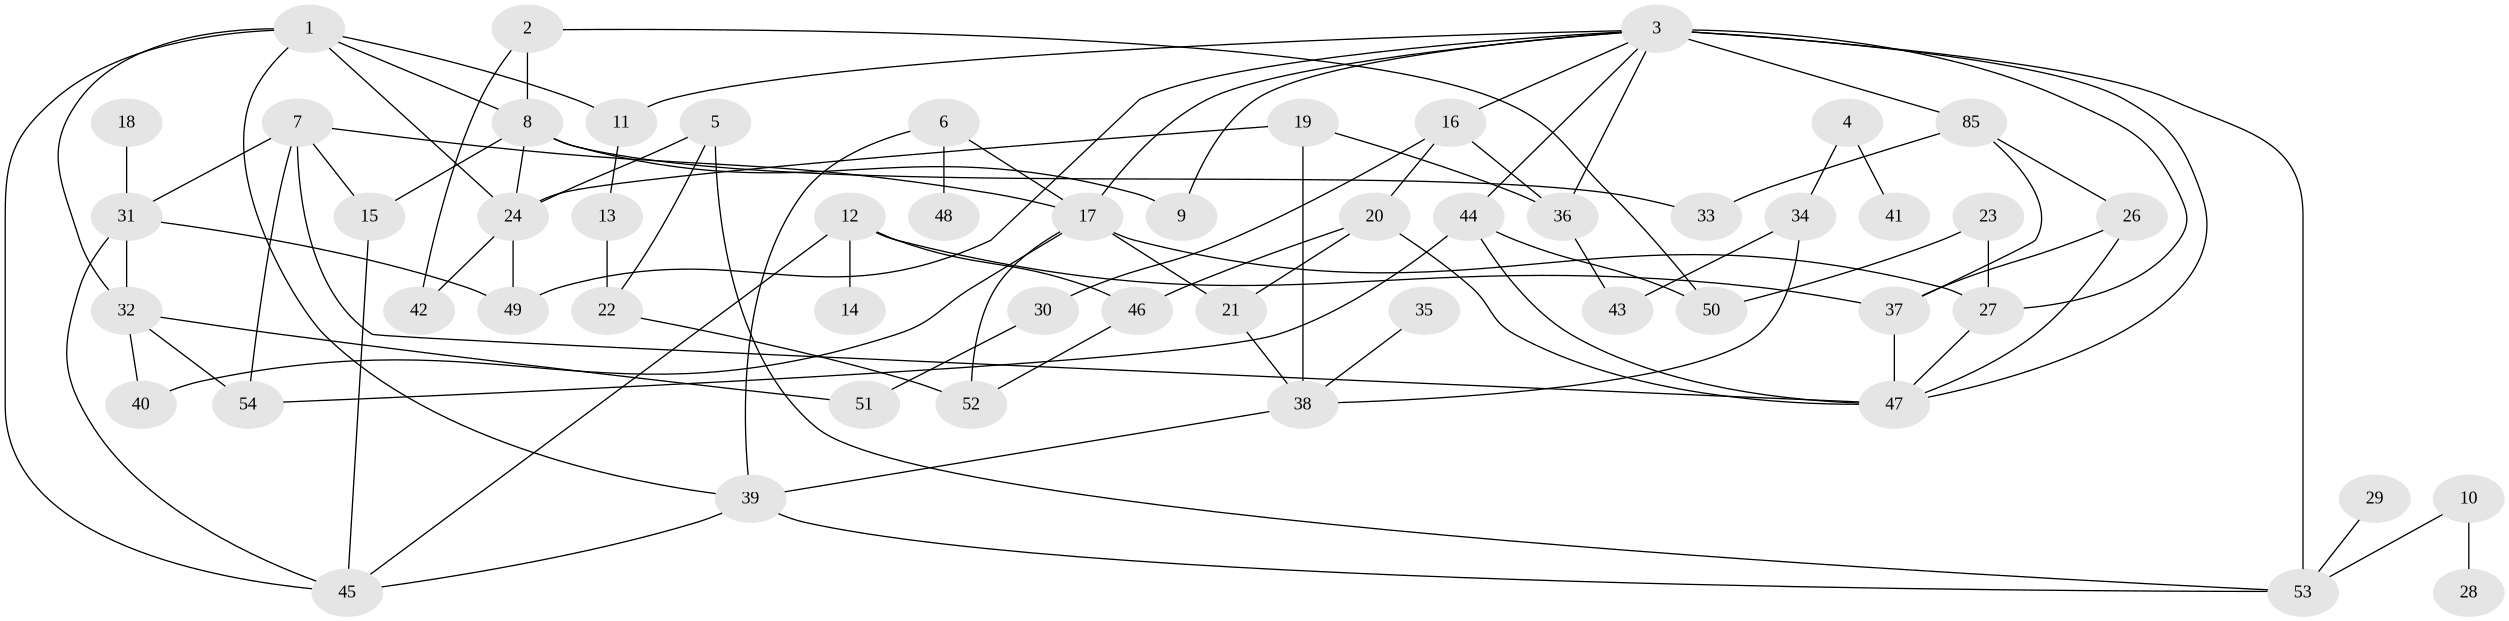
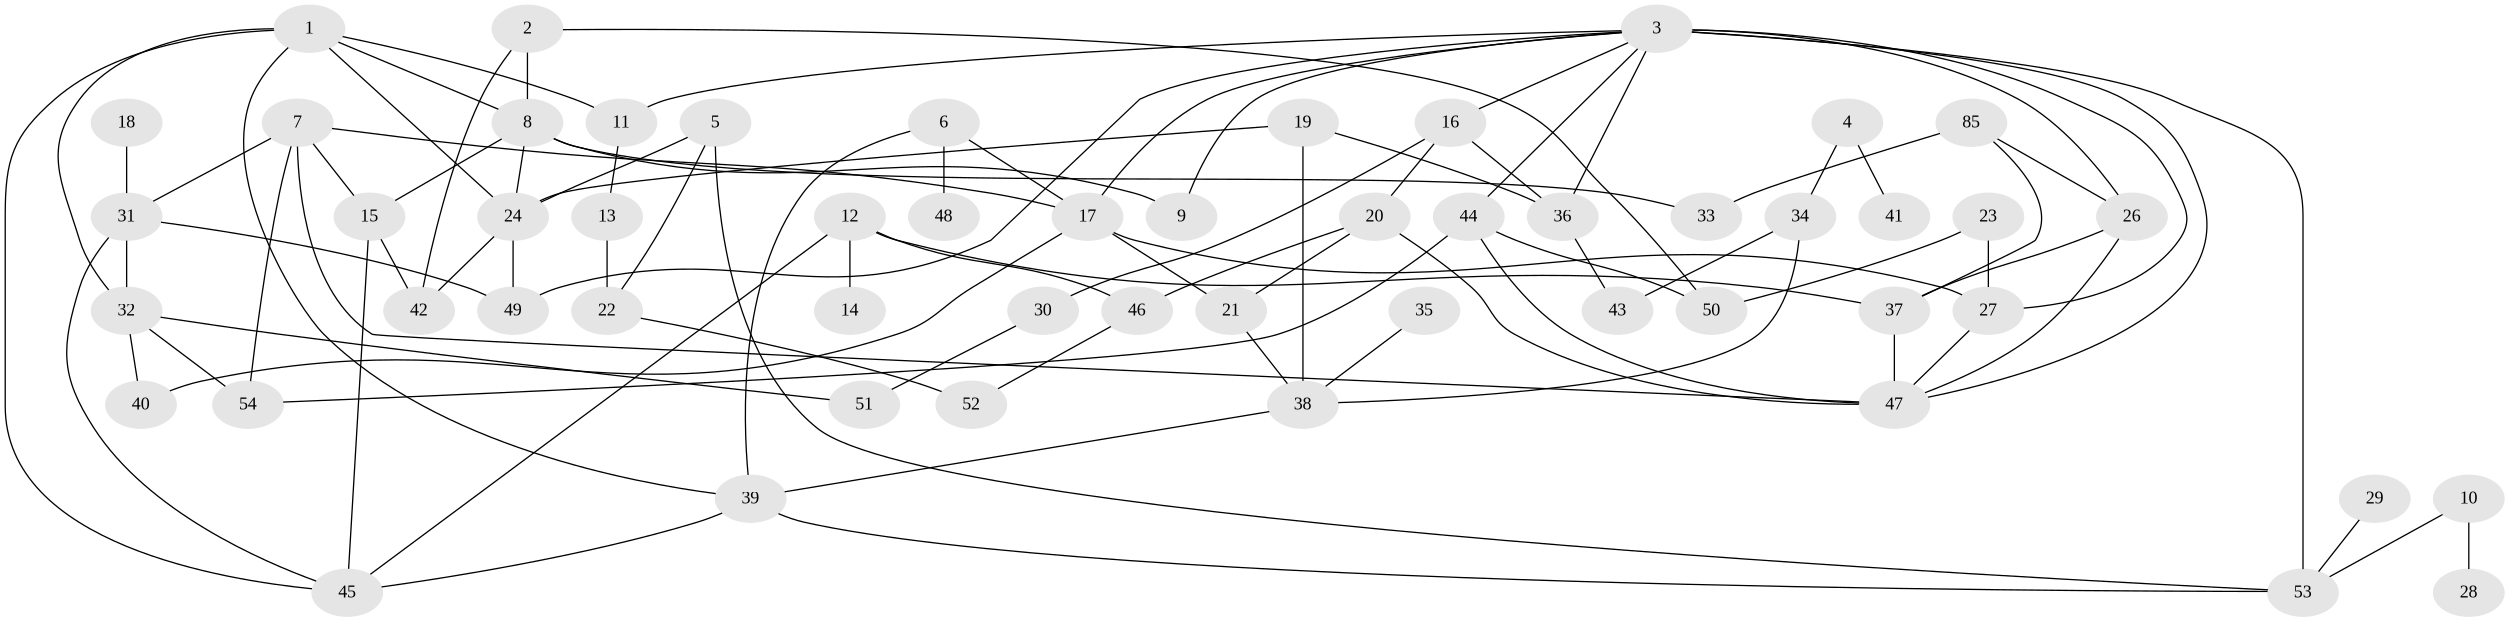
(1814, 76) -> (1938, 67)
none -> (390, 256)
(993, 293) -> none
